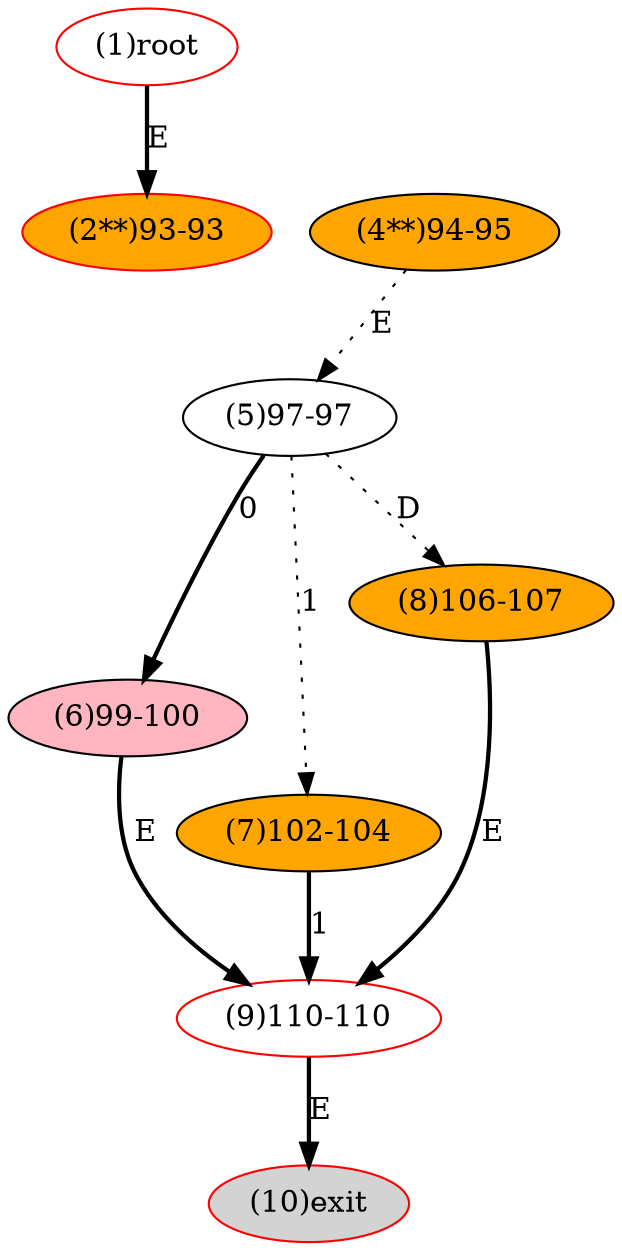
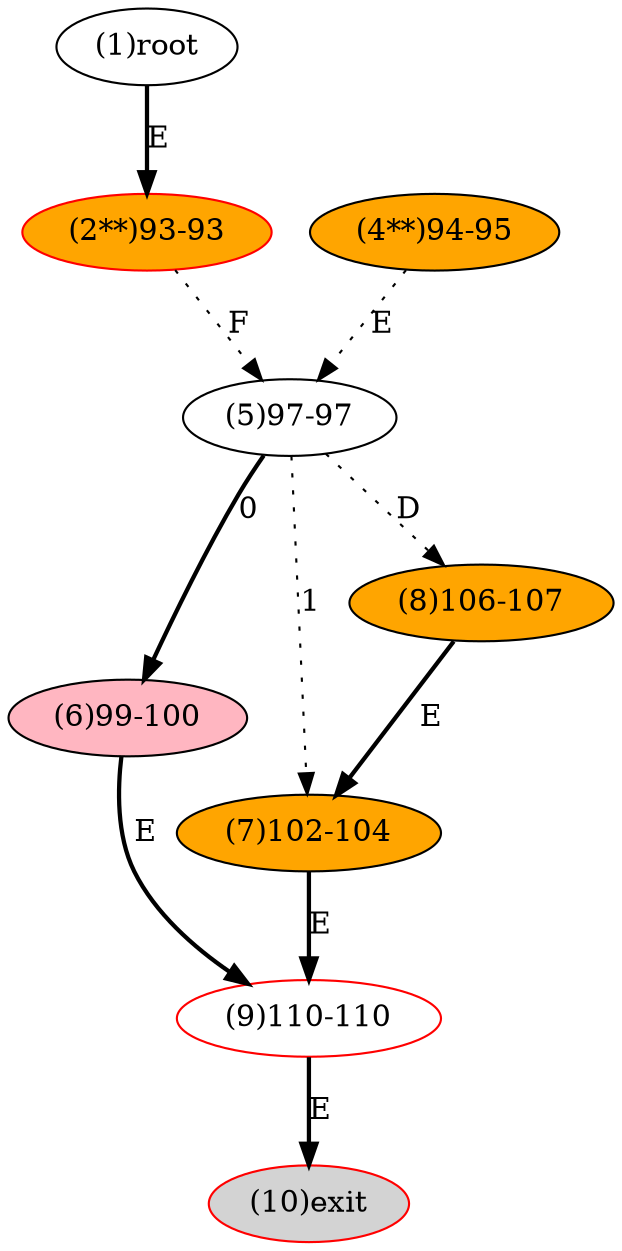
(147, 47) -> (147, 47)
none -> (212, 316)
(477, 822) -> (401, 710)
(321, 926) -> (321, 926)
